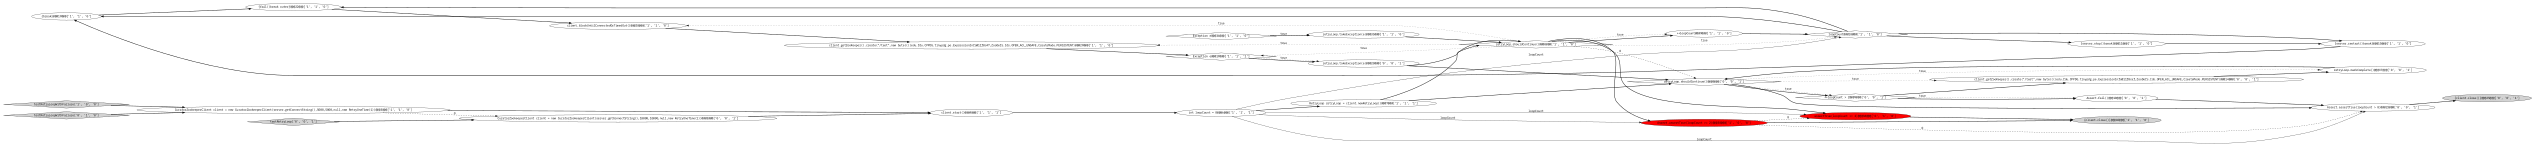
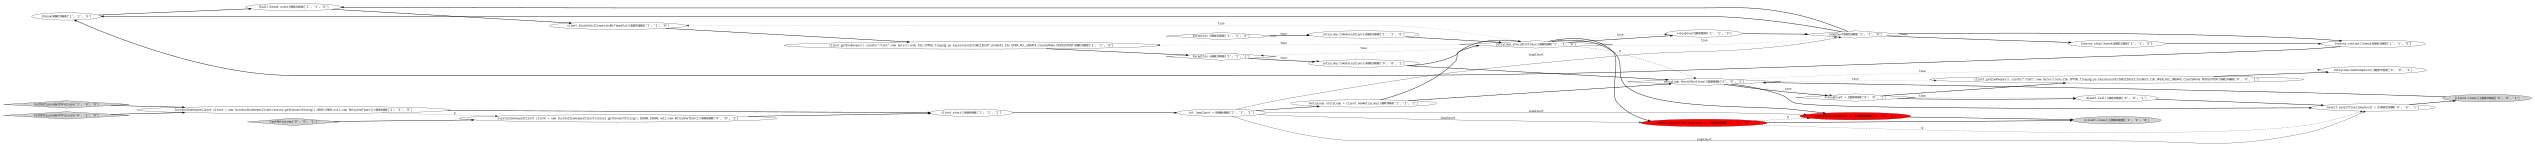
(2031, 66) -> (2106, 88)
